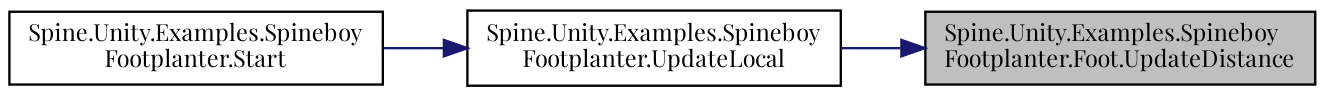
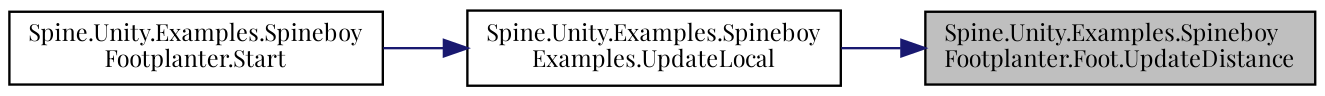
(654, 48) -> (654, 48)
